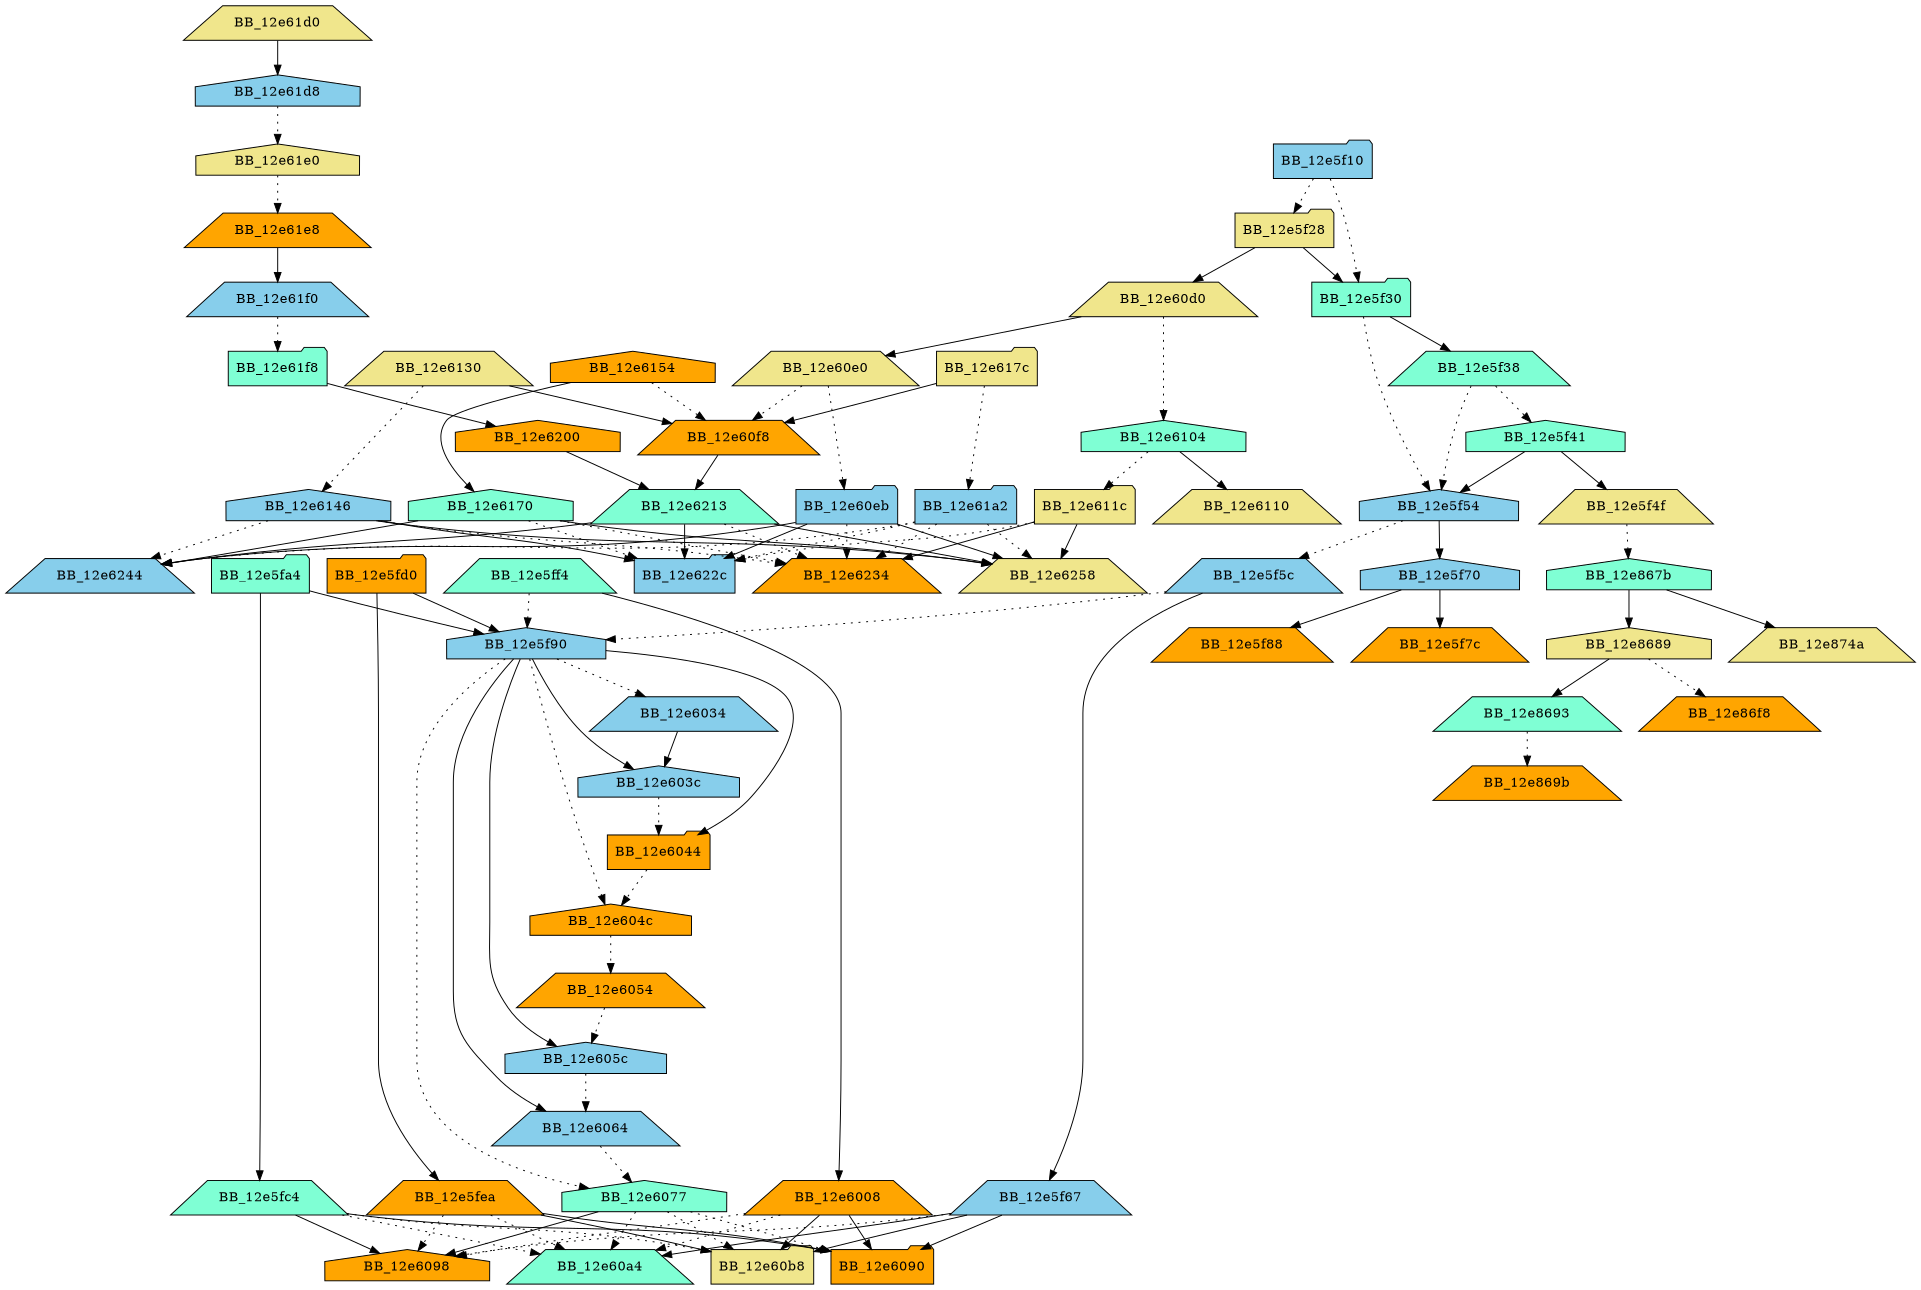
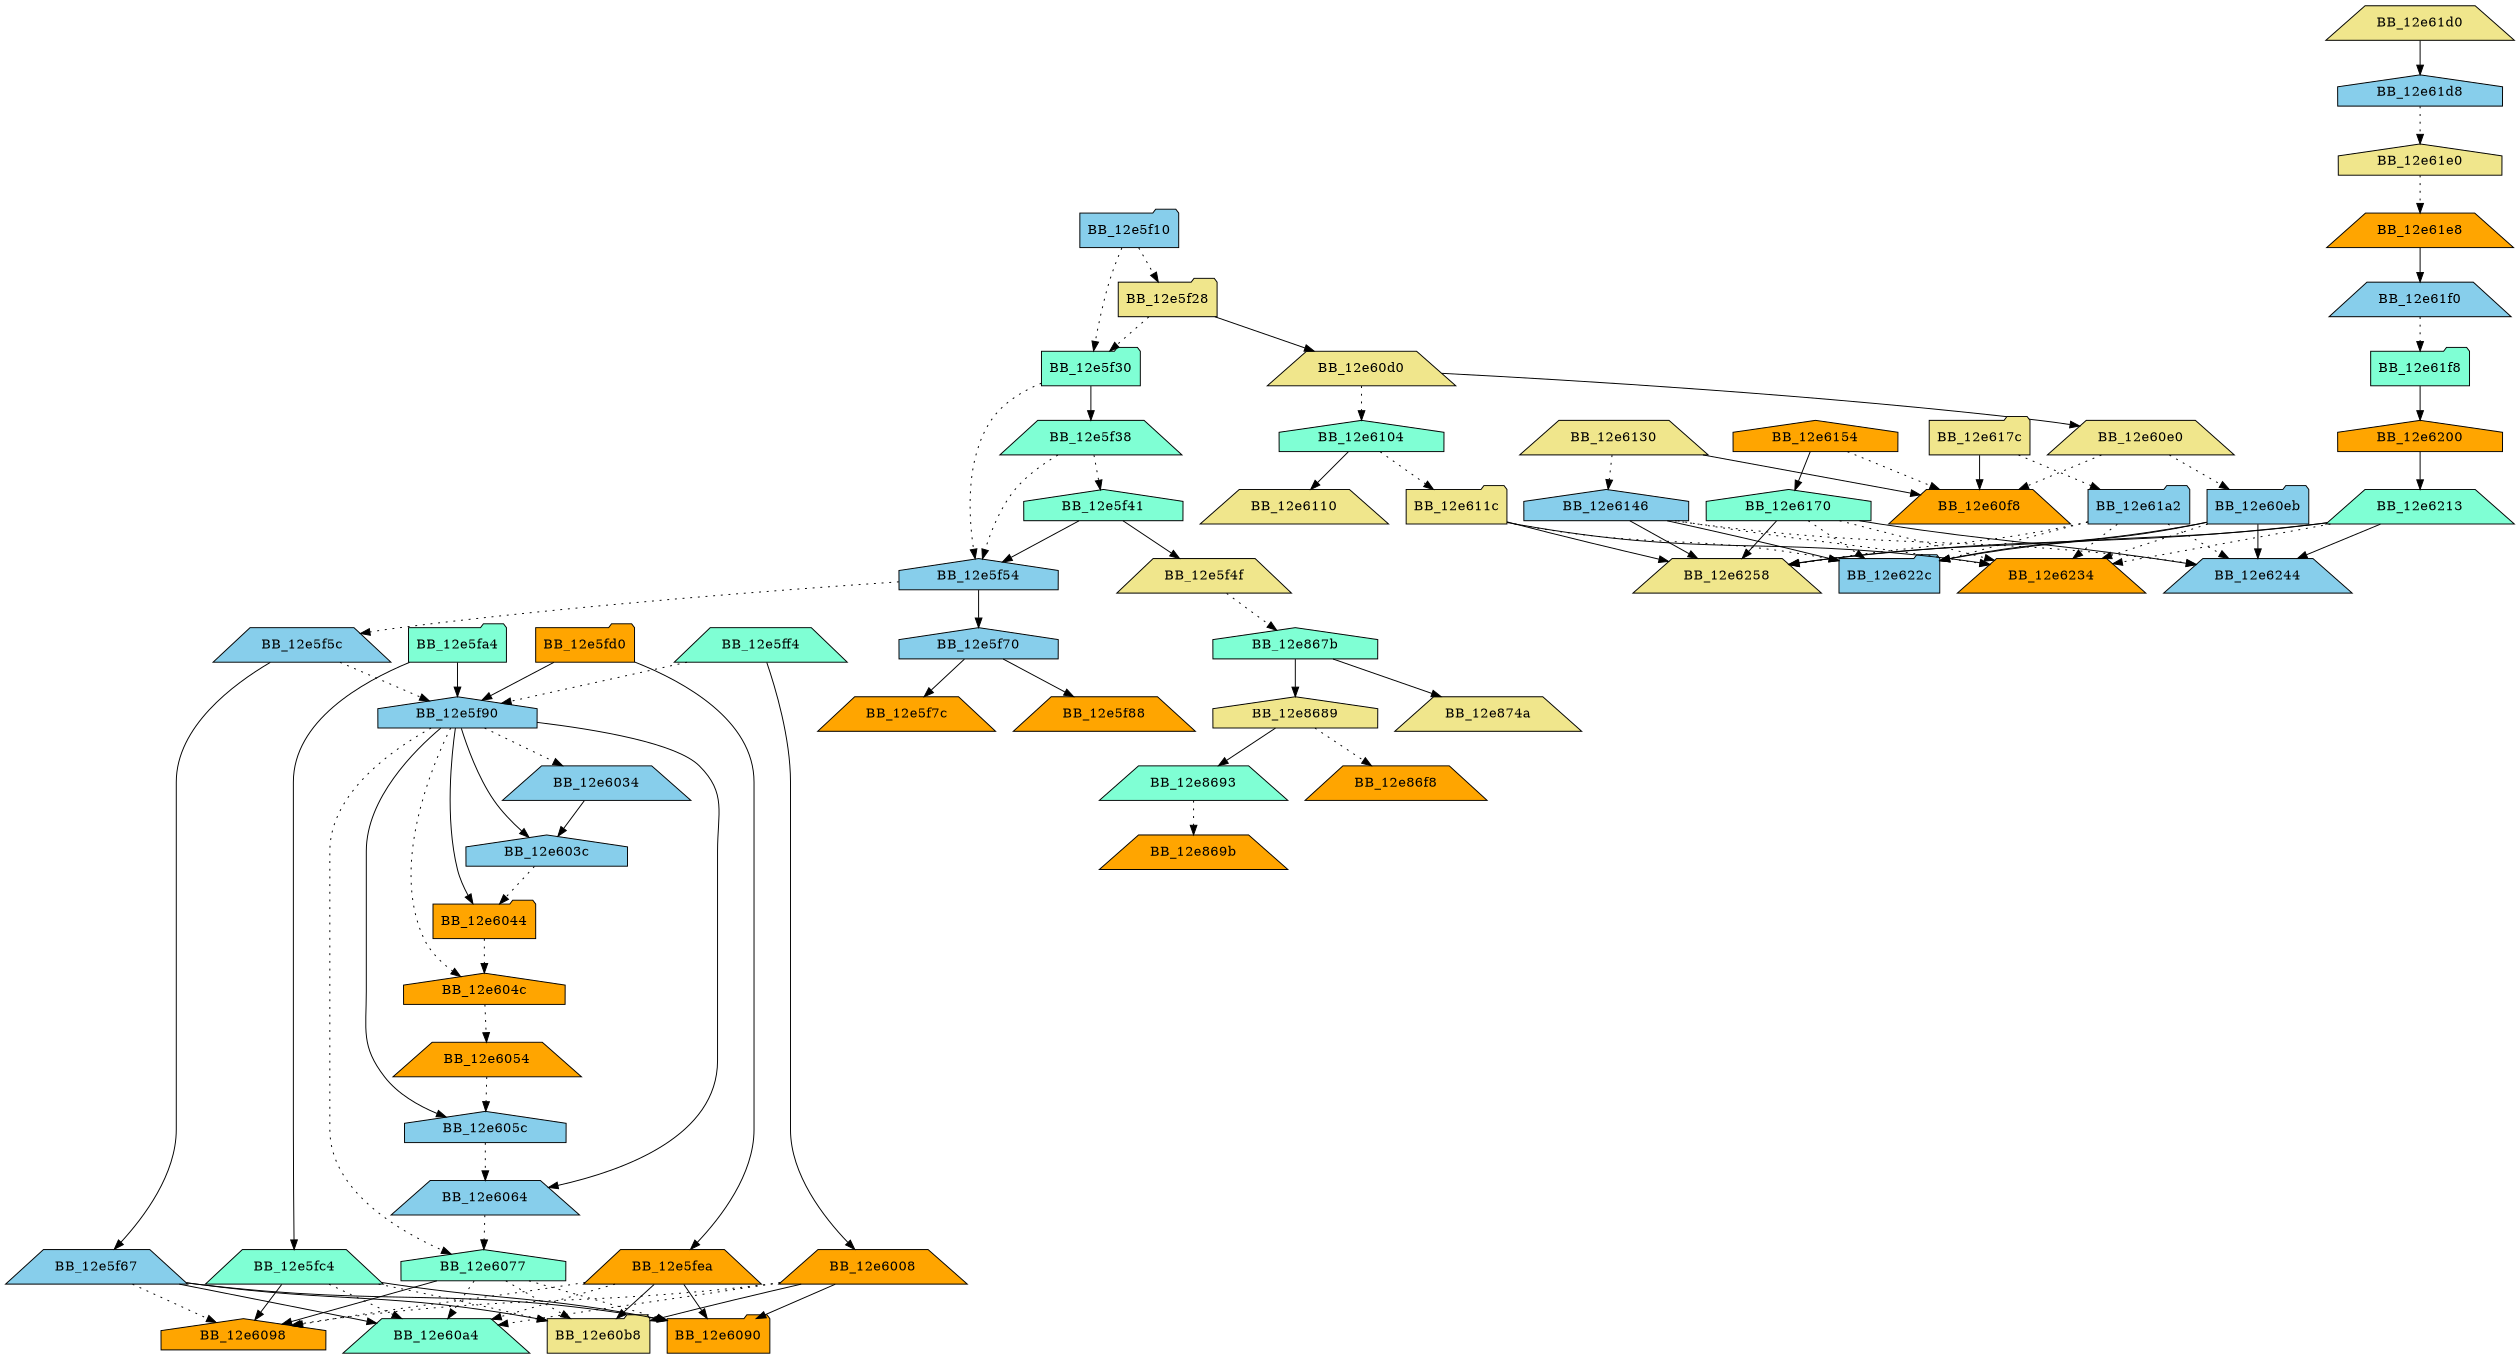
(1319, 262) -> (1133, 331)
(709, 468) -> none
